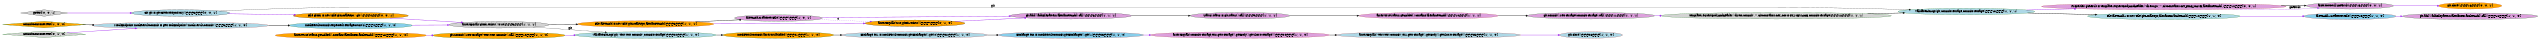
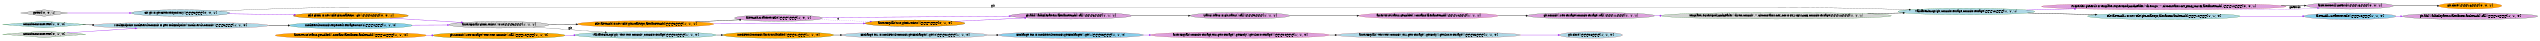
(2415, 6) -> (2415, 6)
(99, 13) -> (99, 13)
(44, 25) -> (44, 25)
